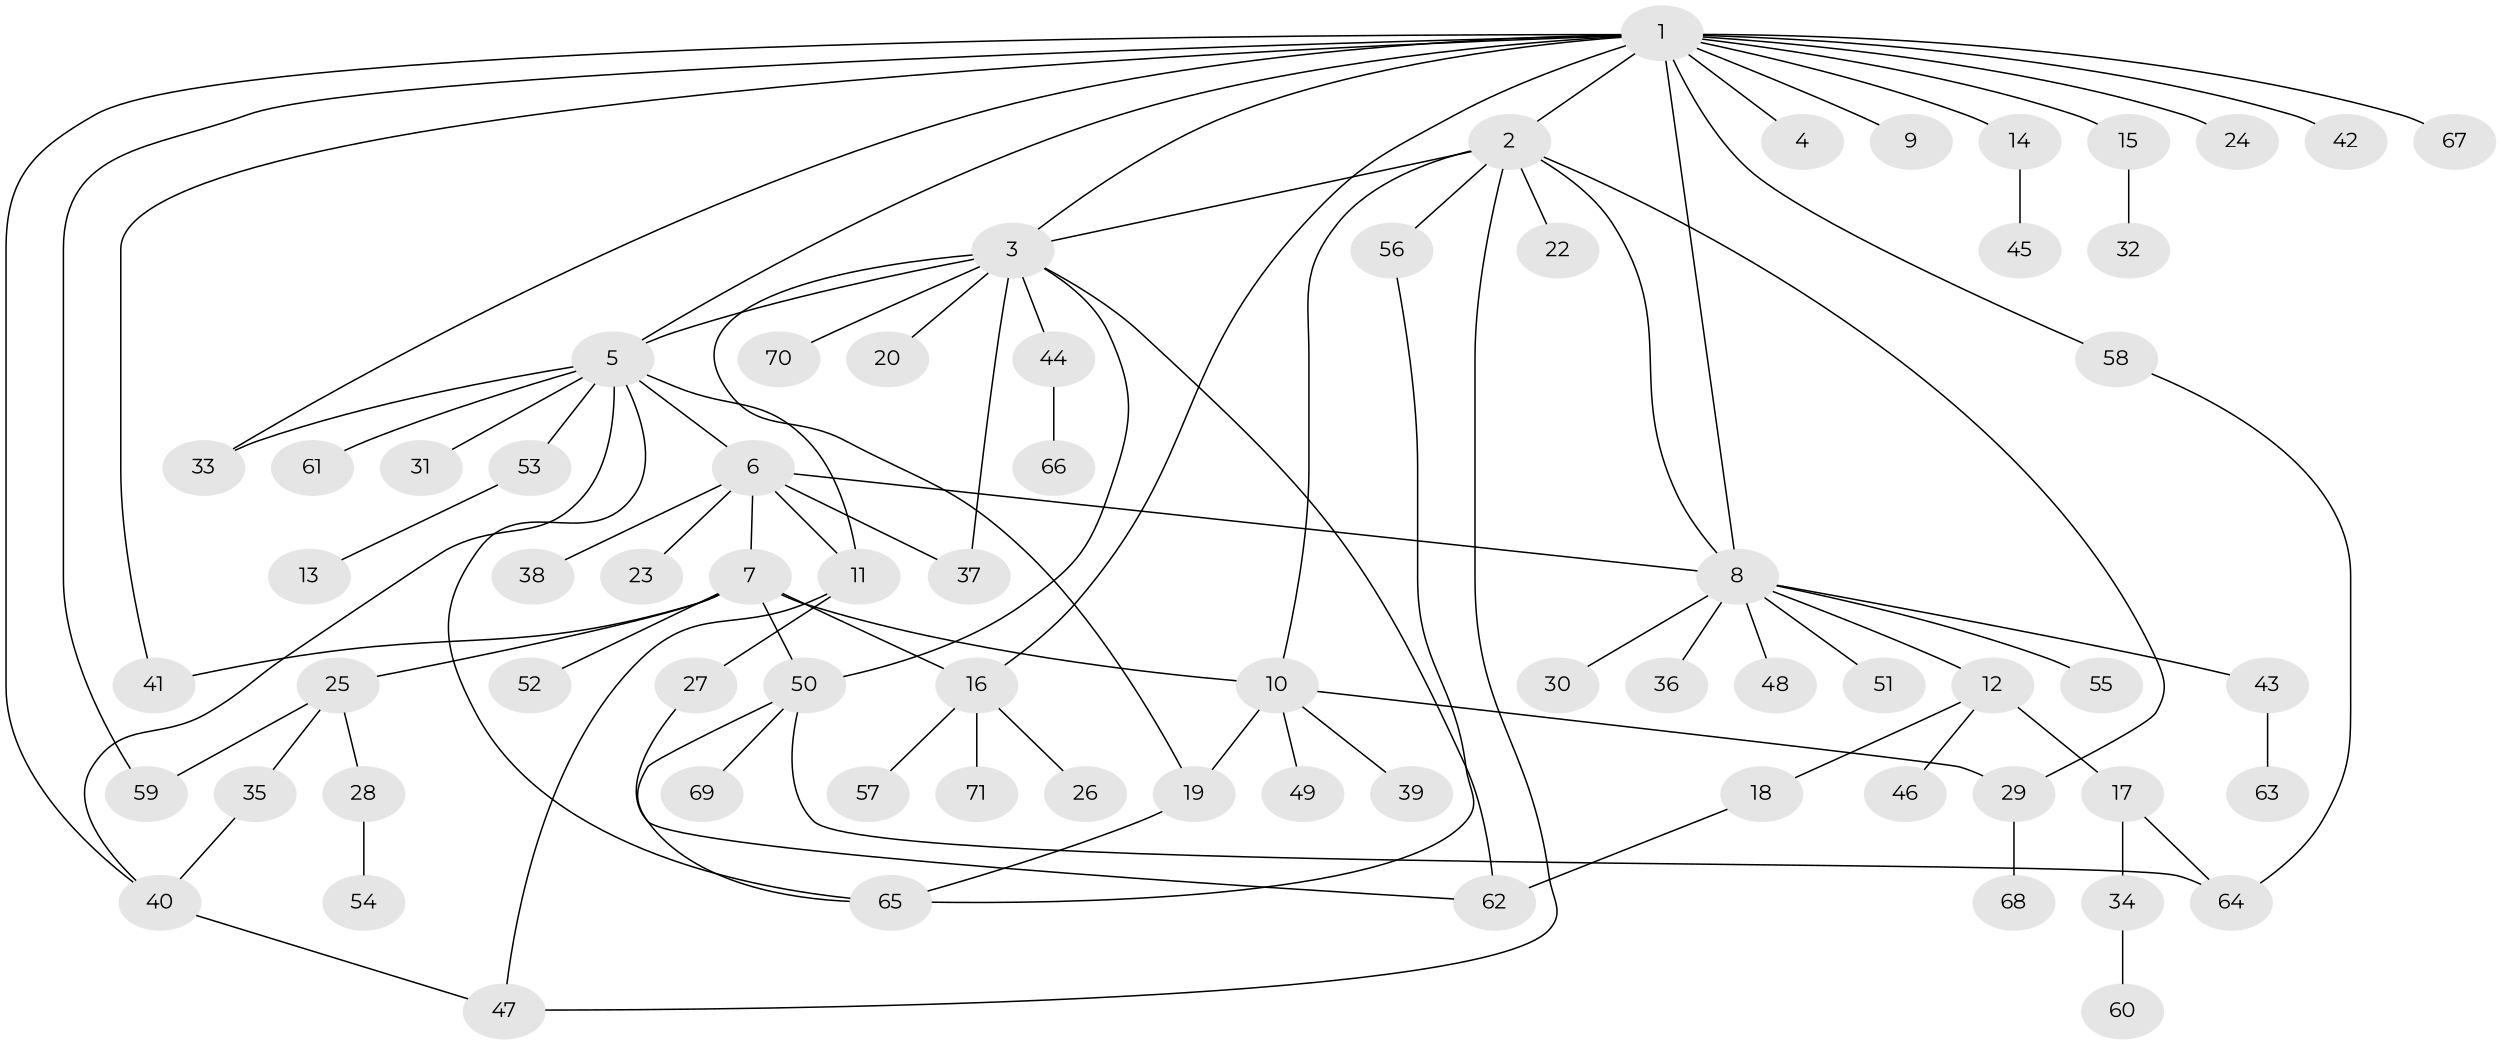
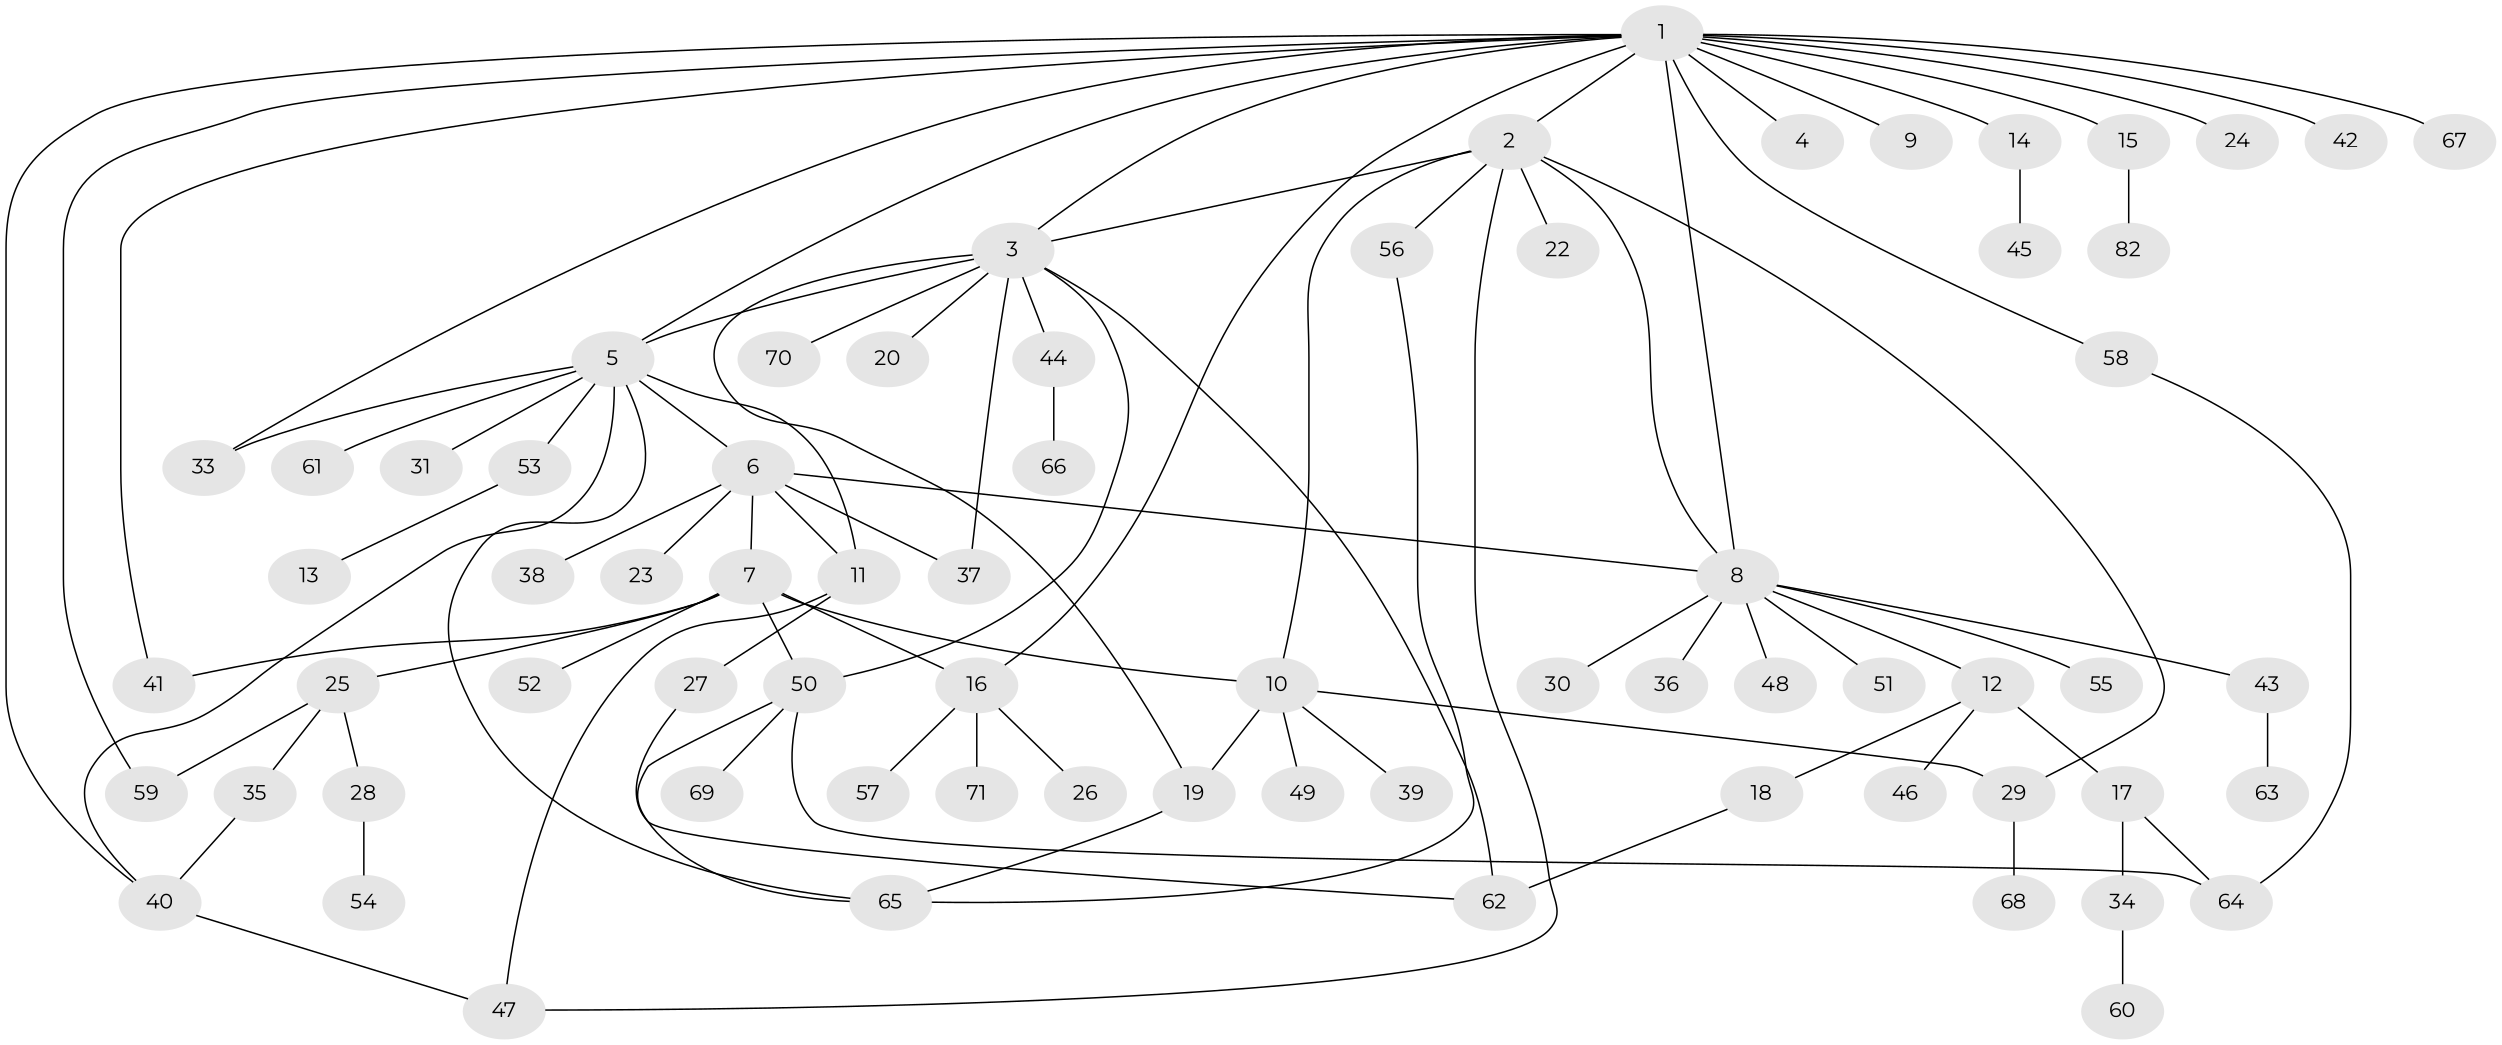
(2129, 251) -> (2129, 251)
